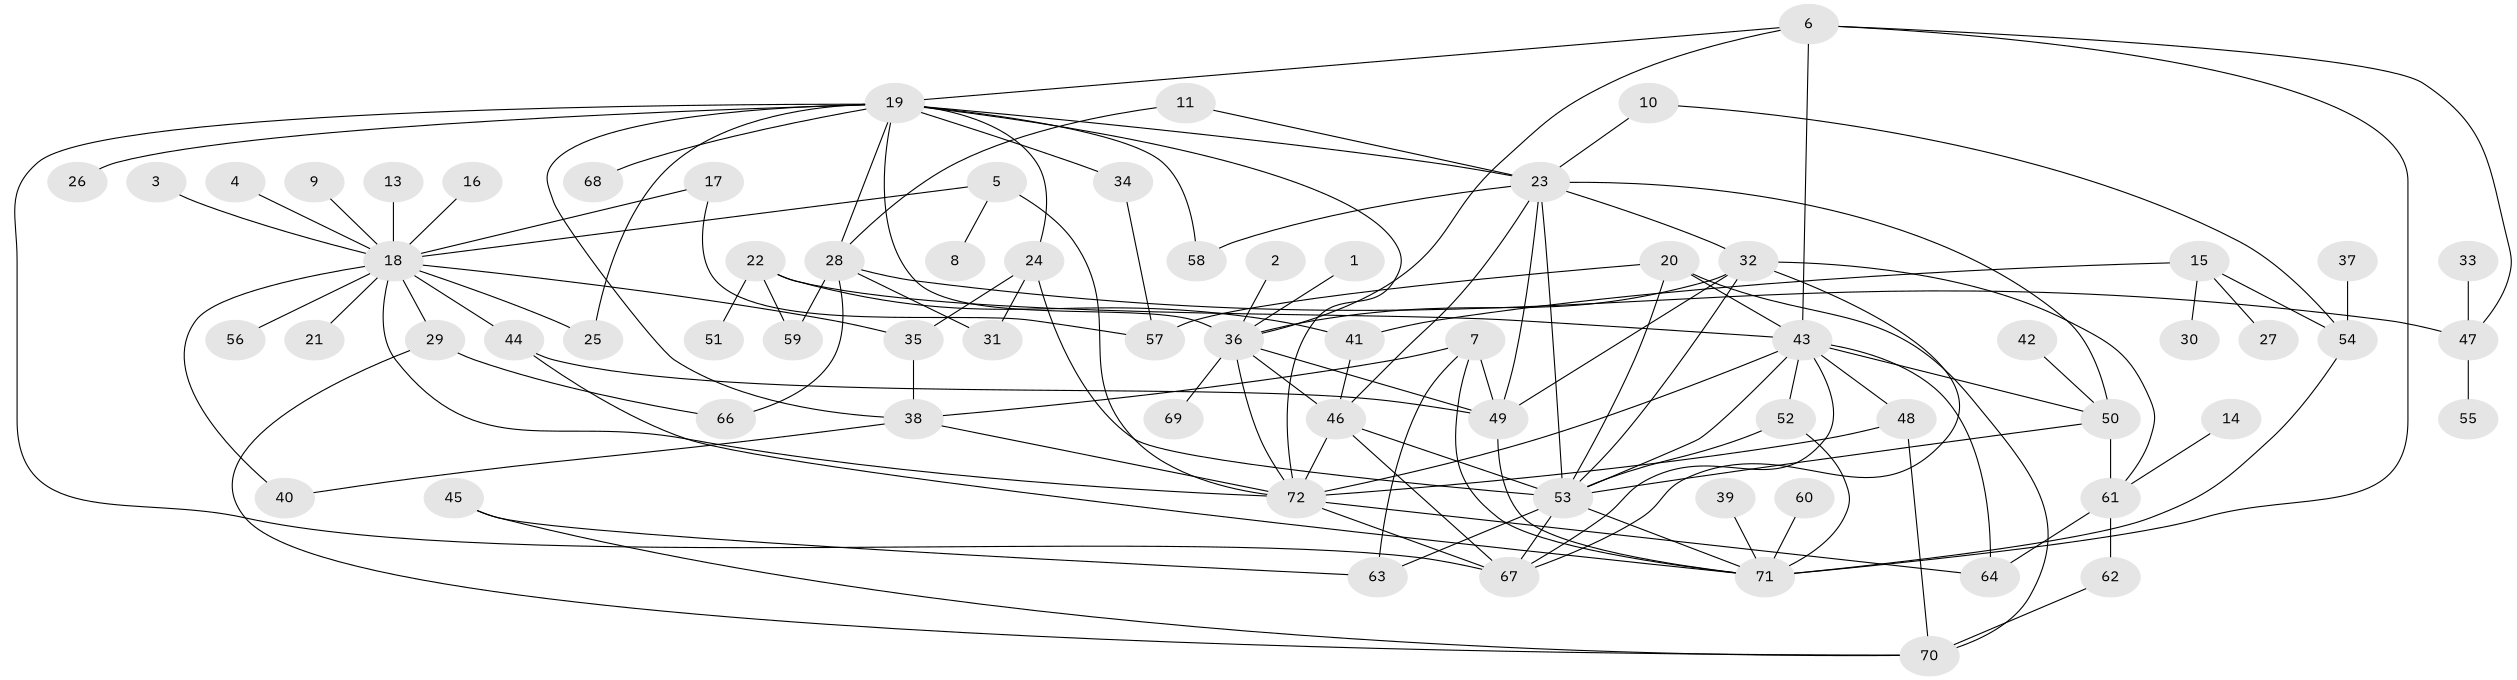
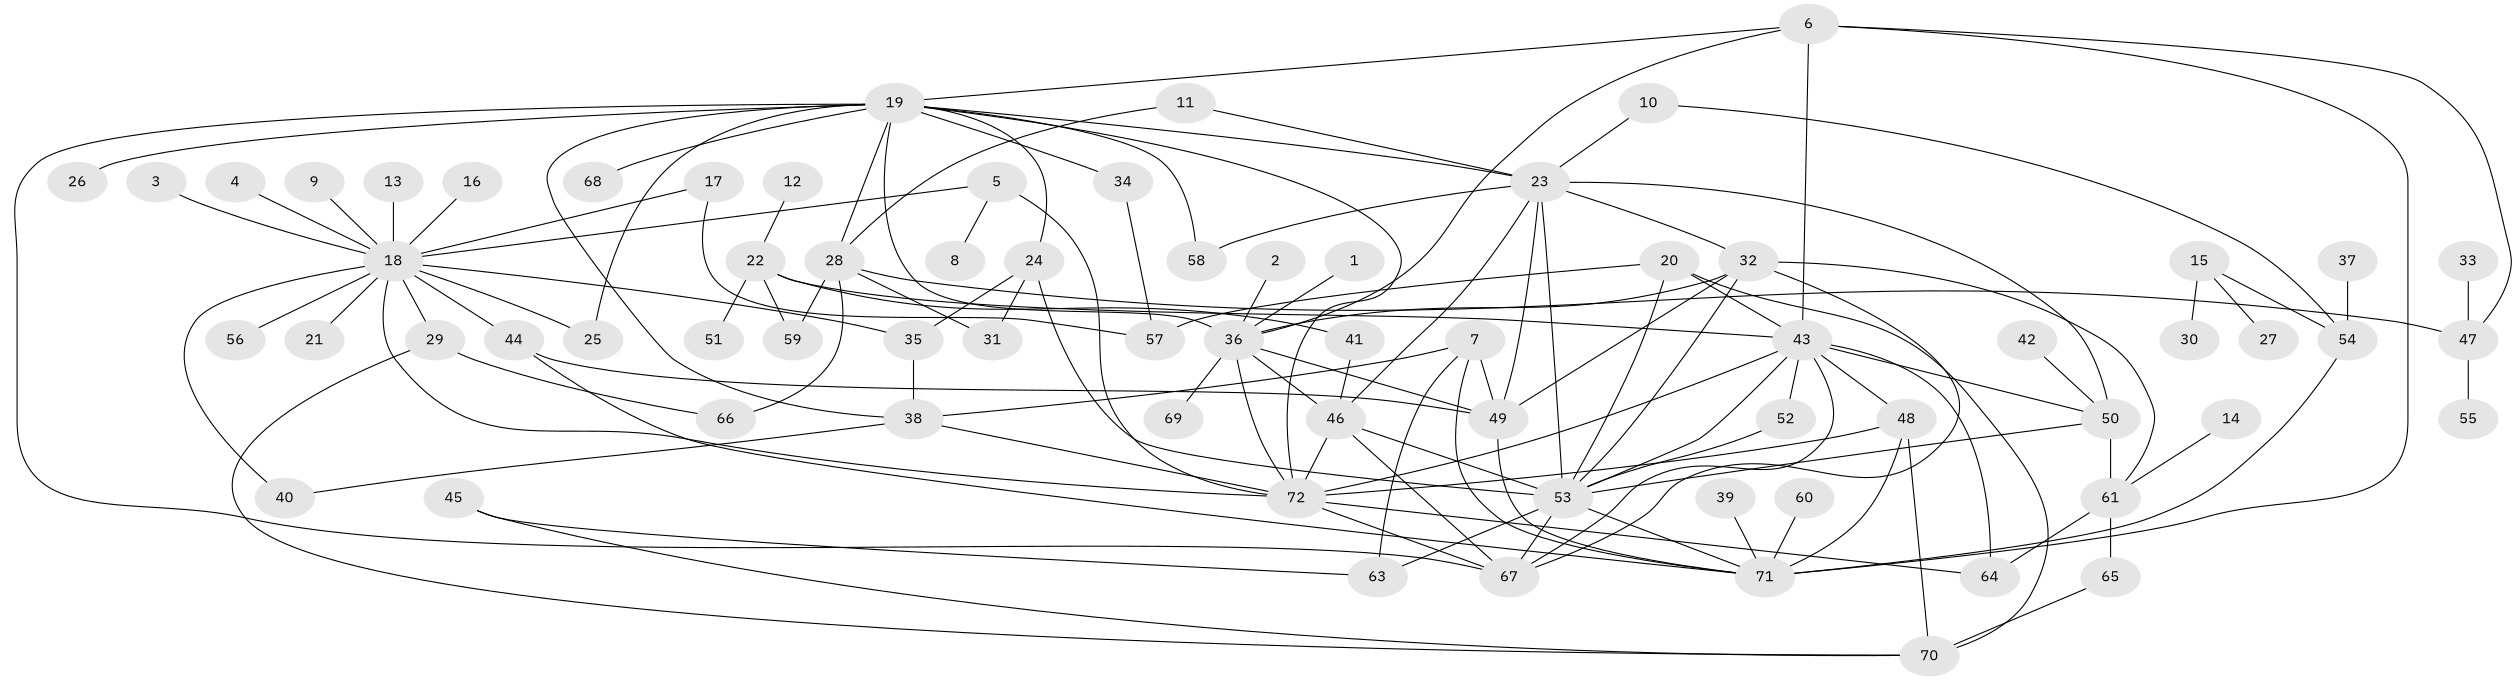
none -> (793, 182)
(1774, 283) -> none
(1849, 506) -> (1862, 517)
(2111, 577) -> (2111, 577)
